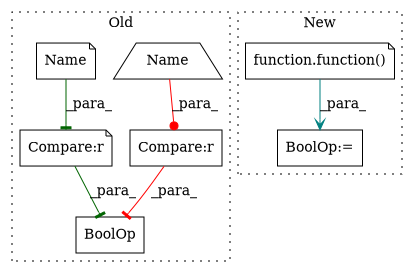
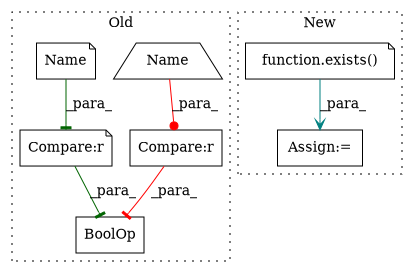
(320, 61) -> (320, 61)
(320, 148) -> (320, 148)
